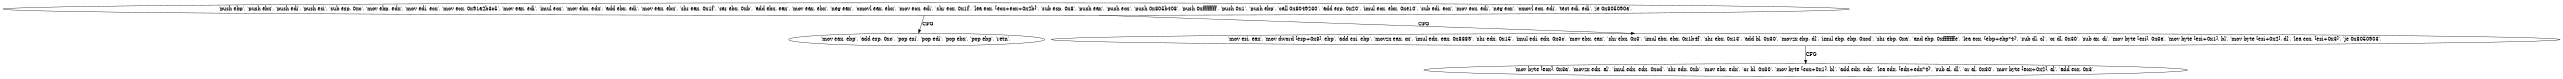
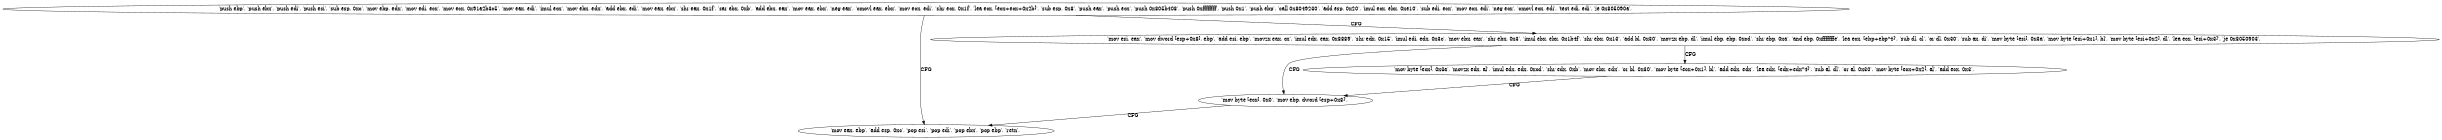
none -> (1286, 100)
